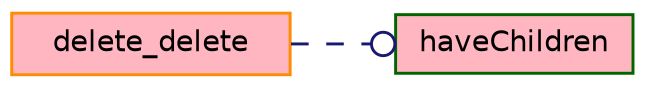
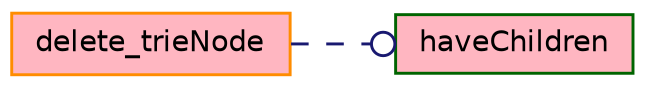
(151, 44) -> (151, 44)
